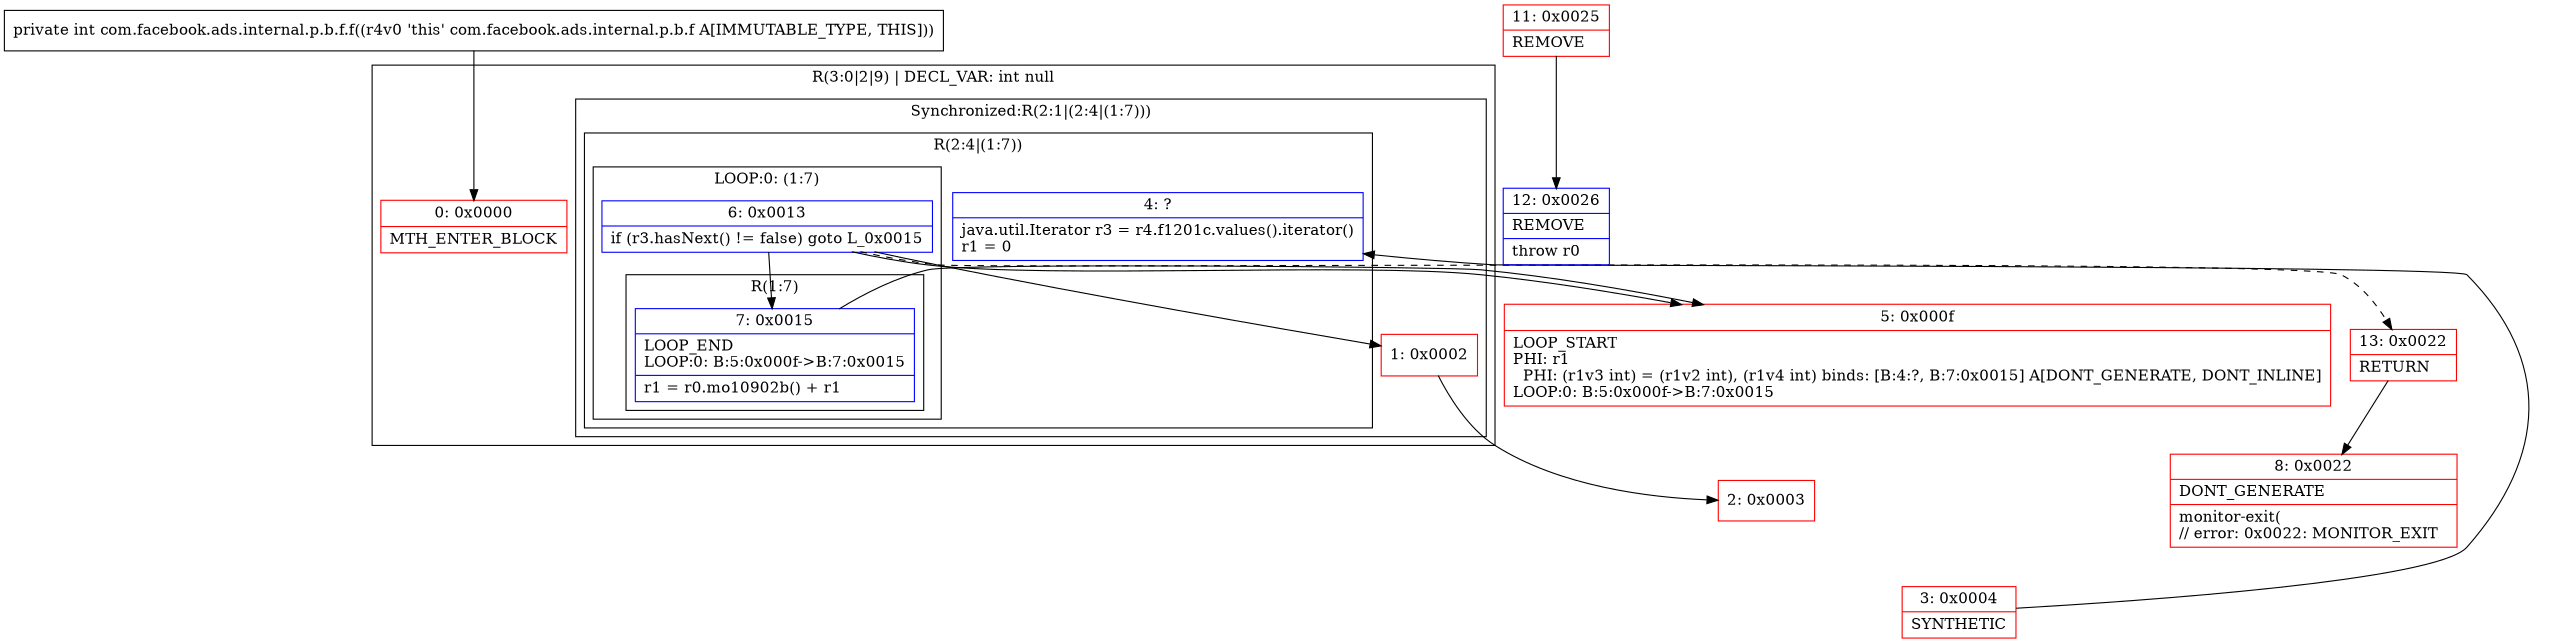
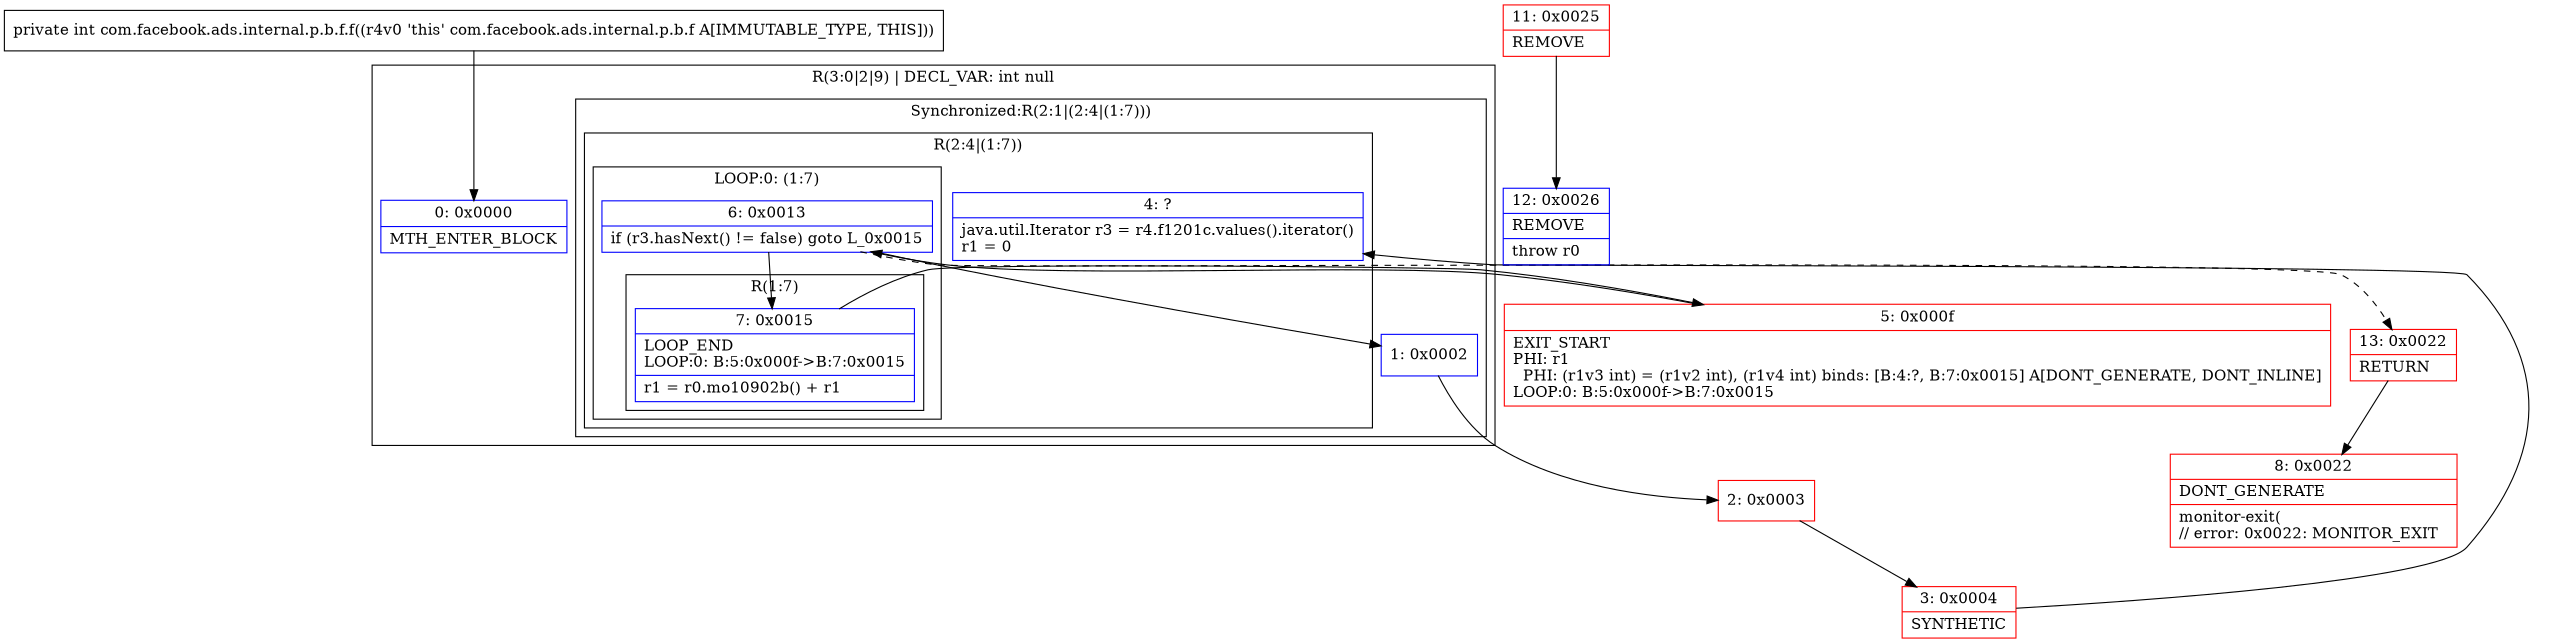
(474, 227) -> (474, 227)
(1262, 270) -> (1292, 270)
(1566, 343) -> (1562, 343)
(1429, 355) -> (1429, 355)
none -> (1853, 551)
